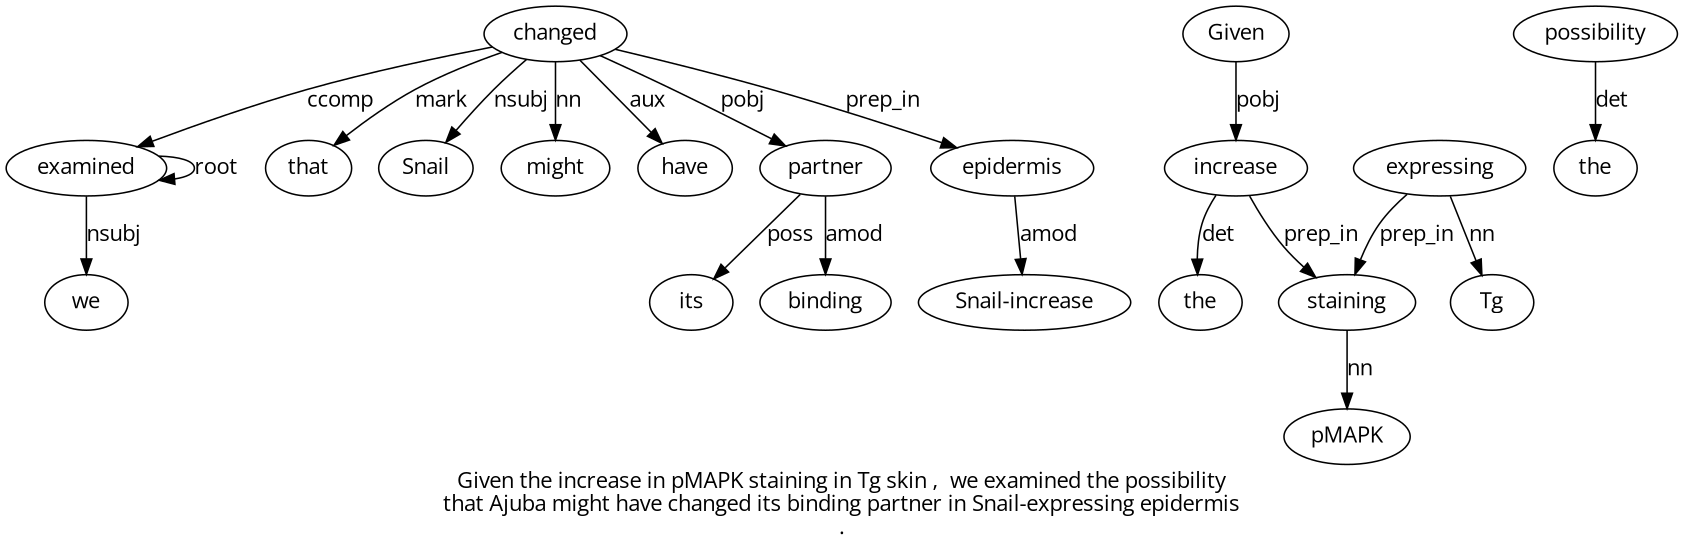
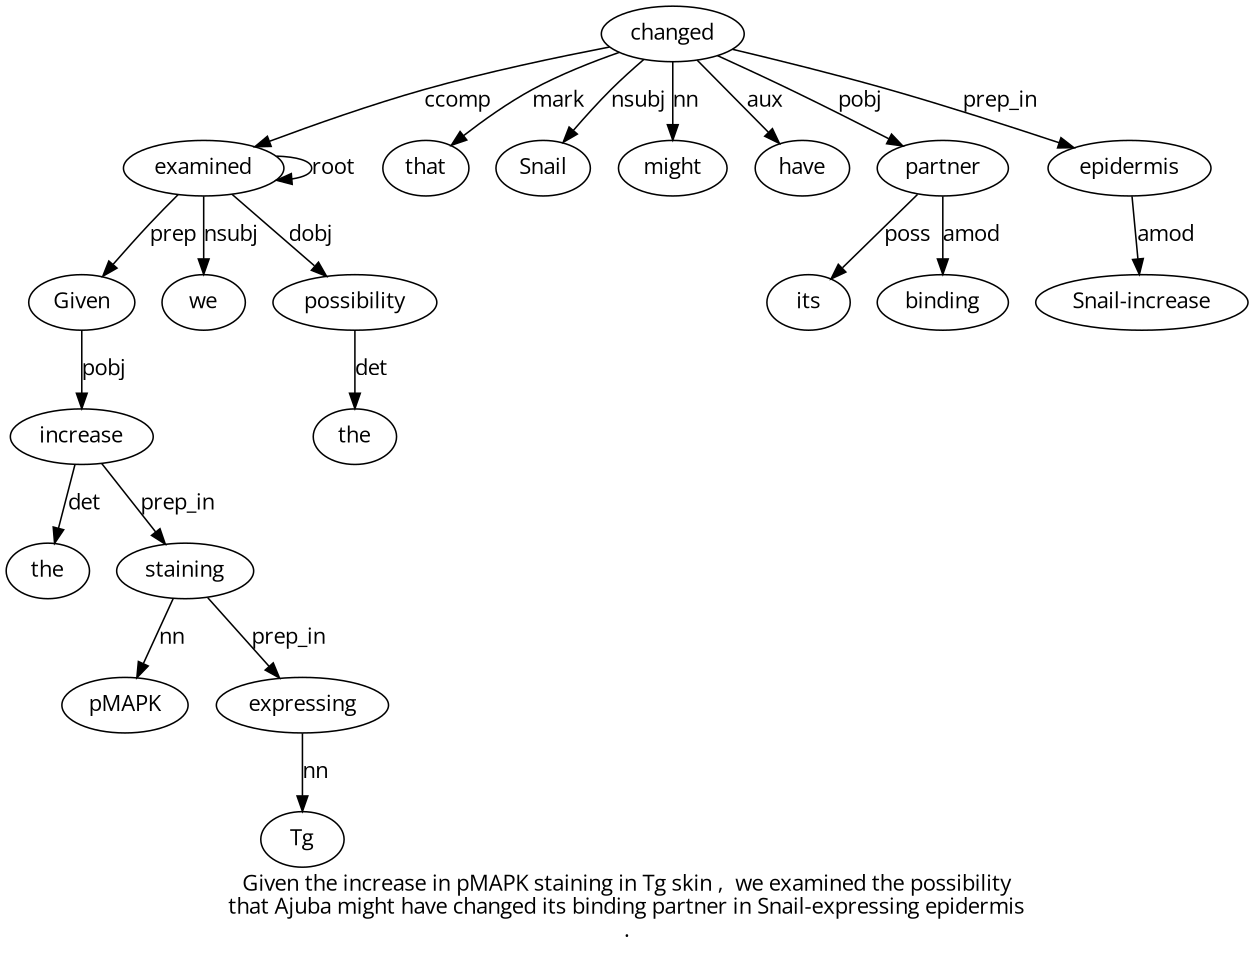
(1379, 224) -> (238, 632)
none -> (145, 229)
none -> (273, 230)
